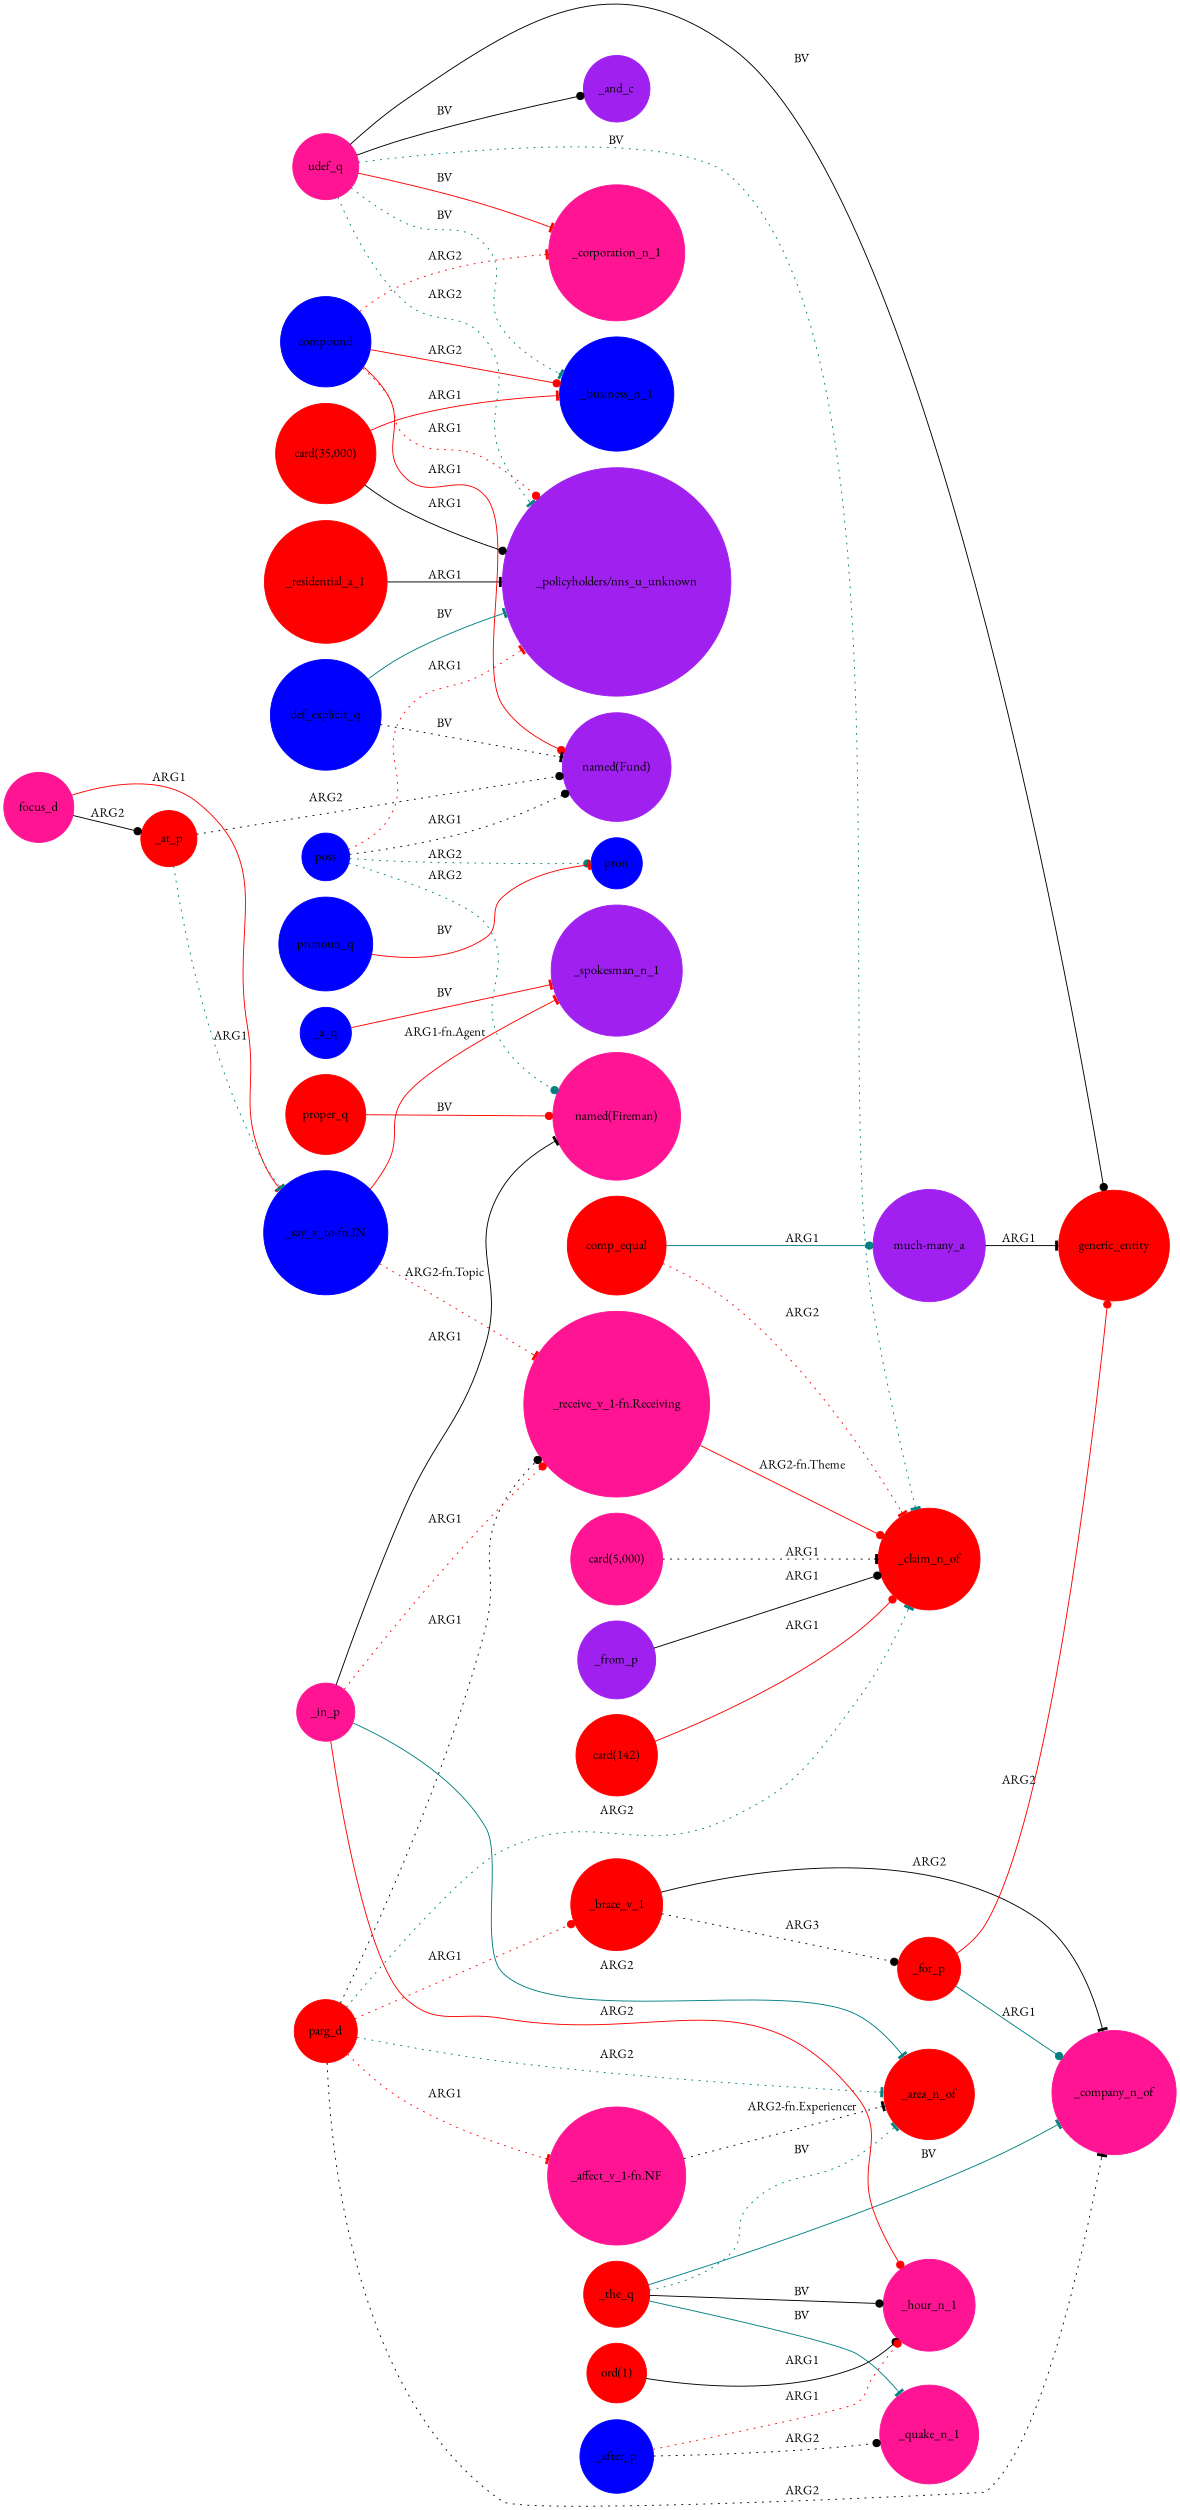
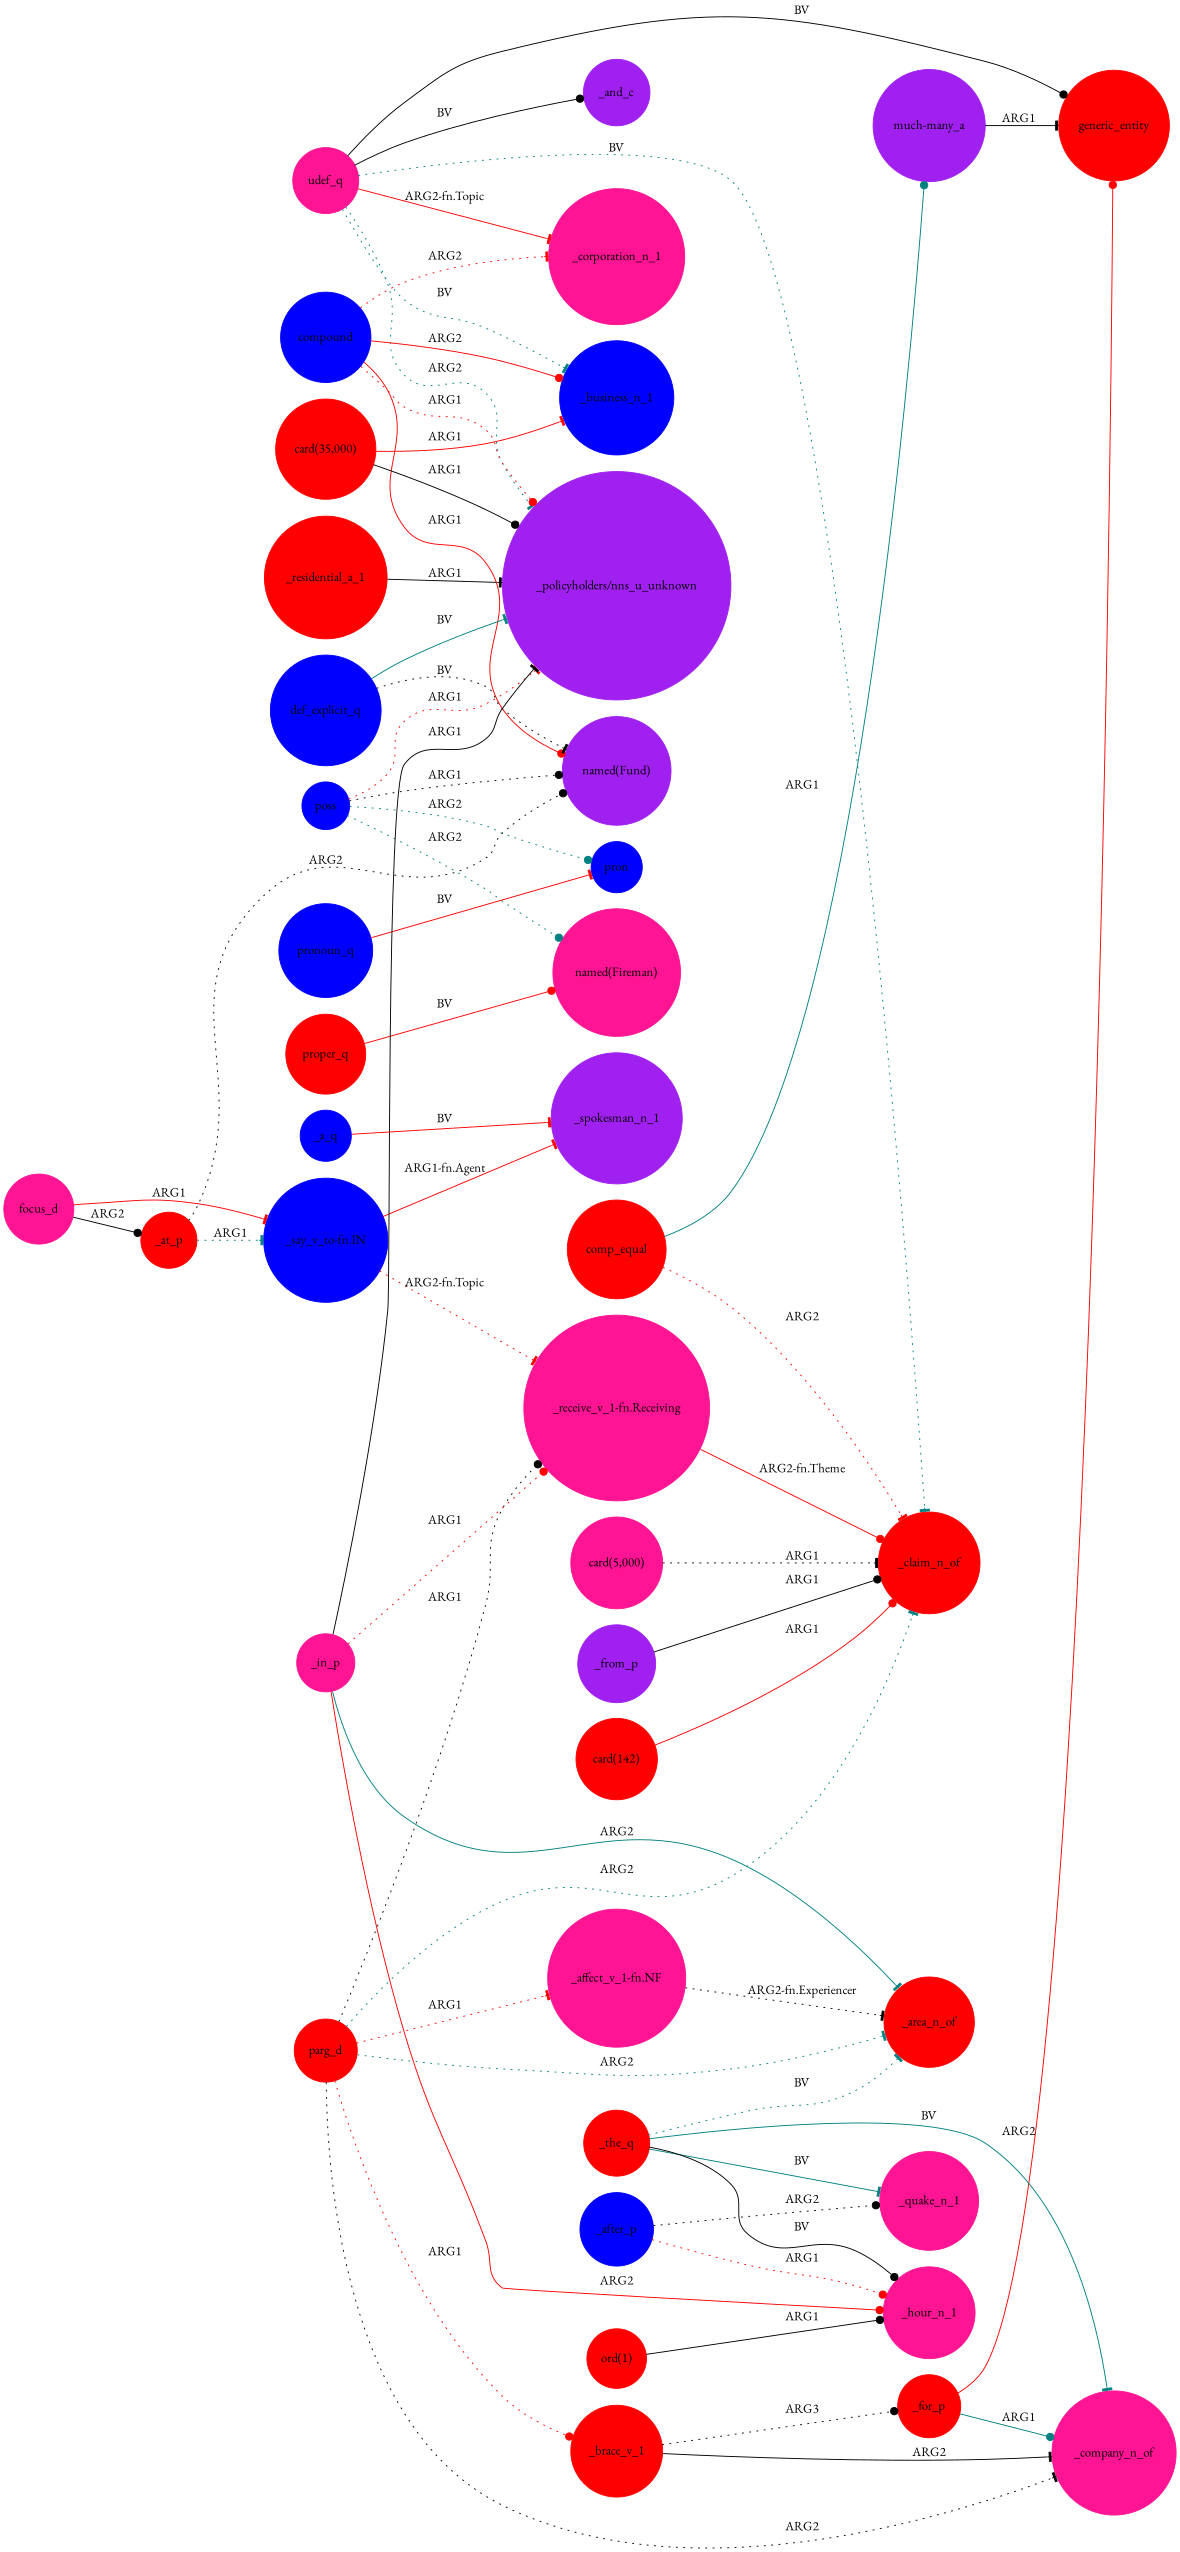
(445, 178) -> (445, 197)
(459, 1411) -> (390, 1115)
